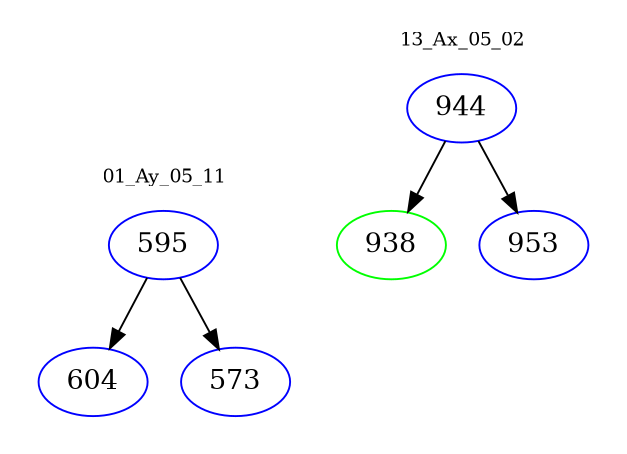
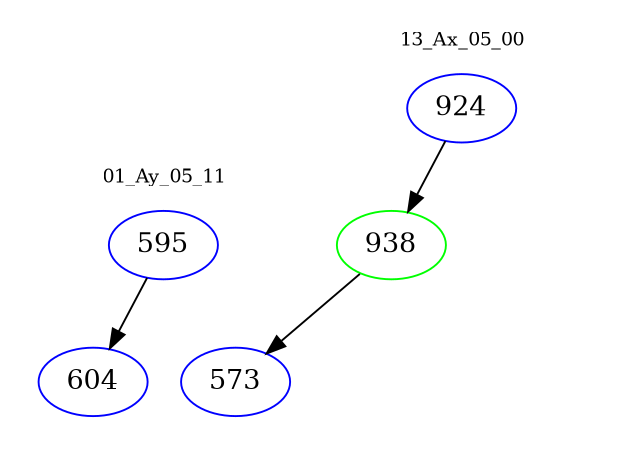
(463, 41) -> (463, 41)
(462, 108) -> (462, 108)
(534, 245) -> none
(195, 305) -> (321, 307)
